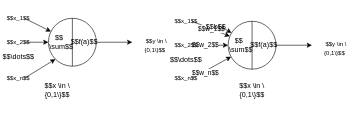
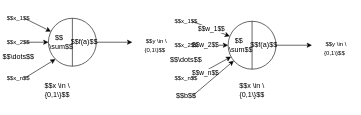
(216, 27) -> (186, 96)
